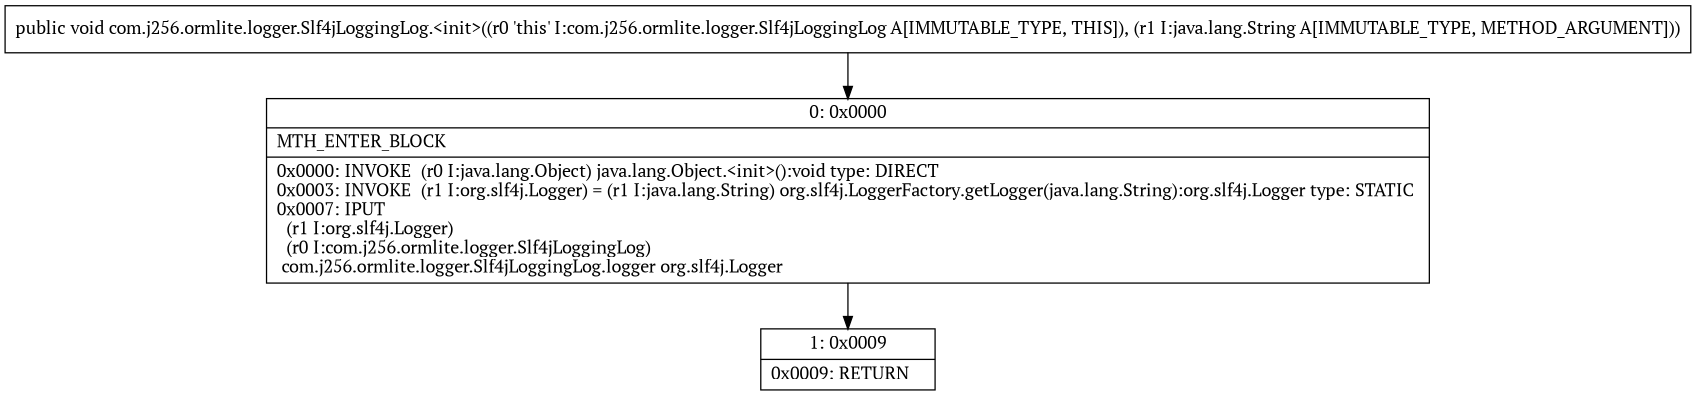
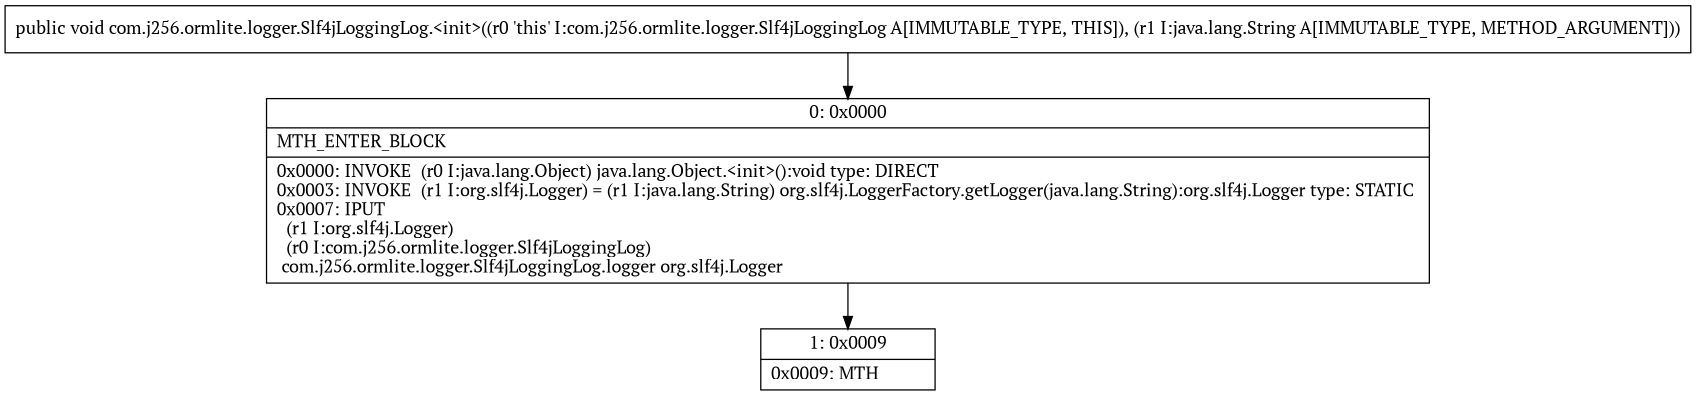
(848, 374) -> (833, 374)
